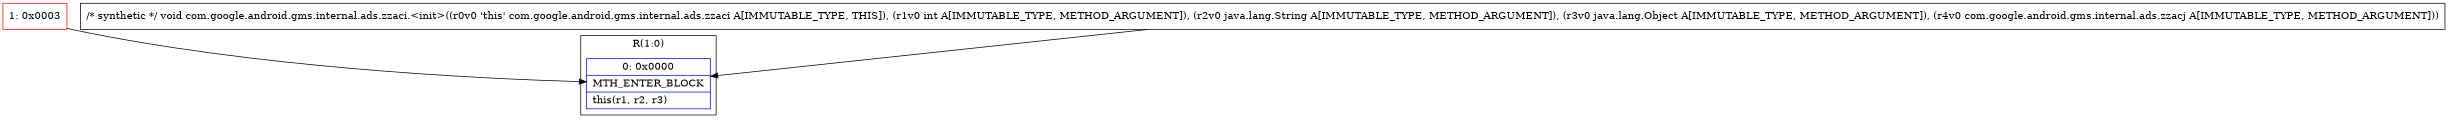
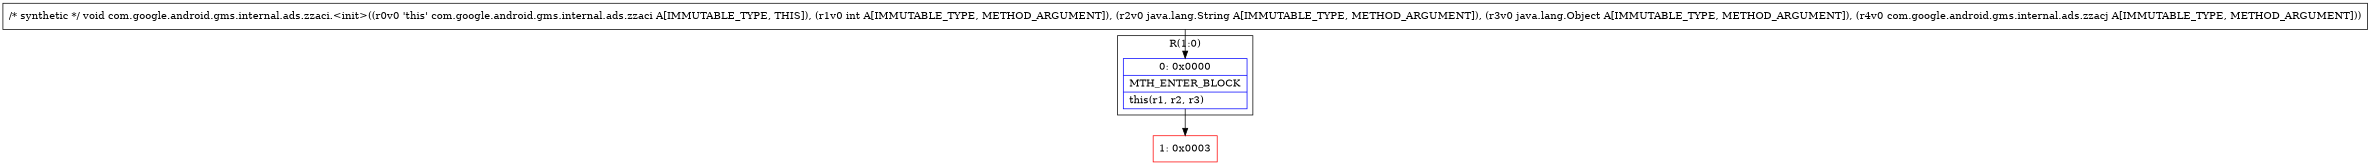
(322, 66) -> (1185, 120)
